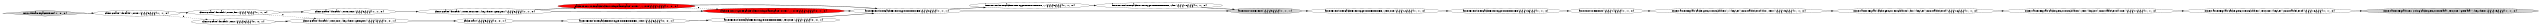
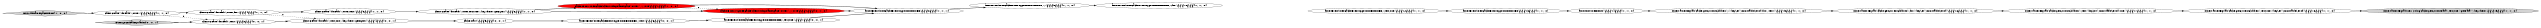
(1265, 11) -> none
none -> (137, 23)
